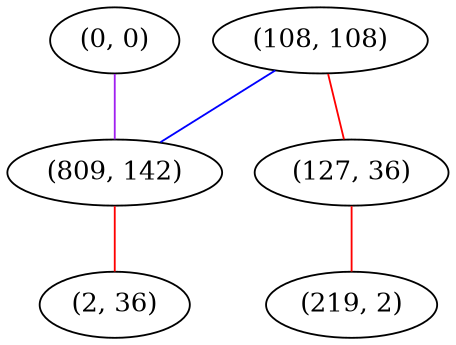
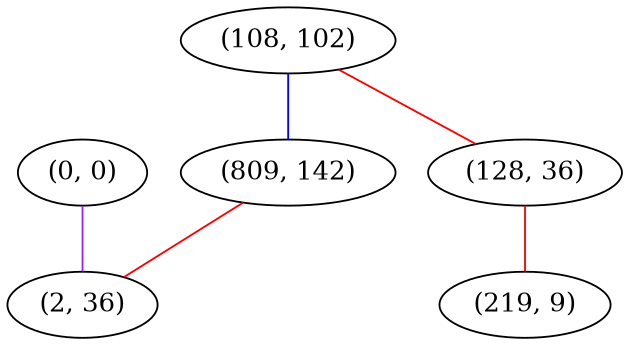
(320, 40) -> (288, 40)
(115, 107) -> (83, 239)
(352, 173) -> (525, 173)
(352, 305) -> (525, 305)
